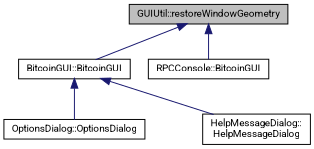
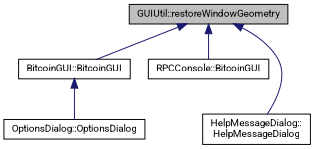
(162, 98) -> (280, 64)
